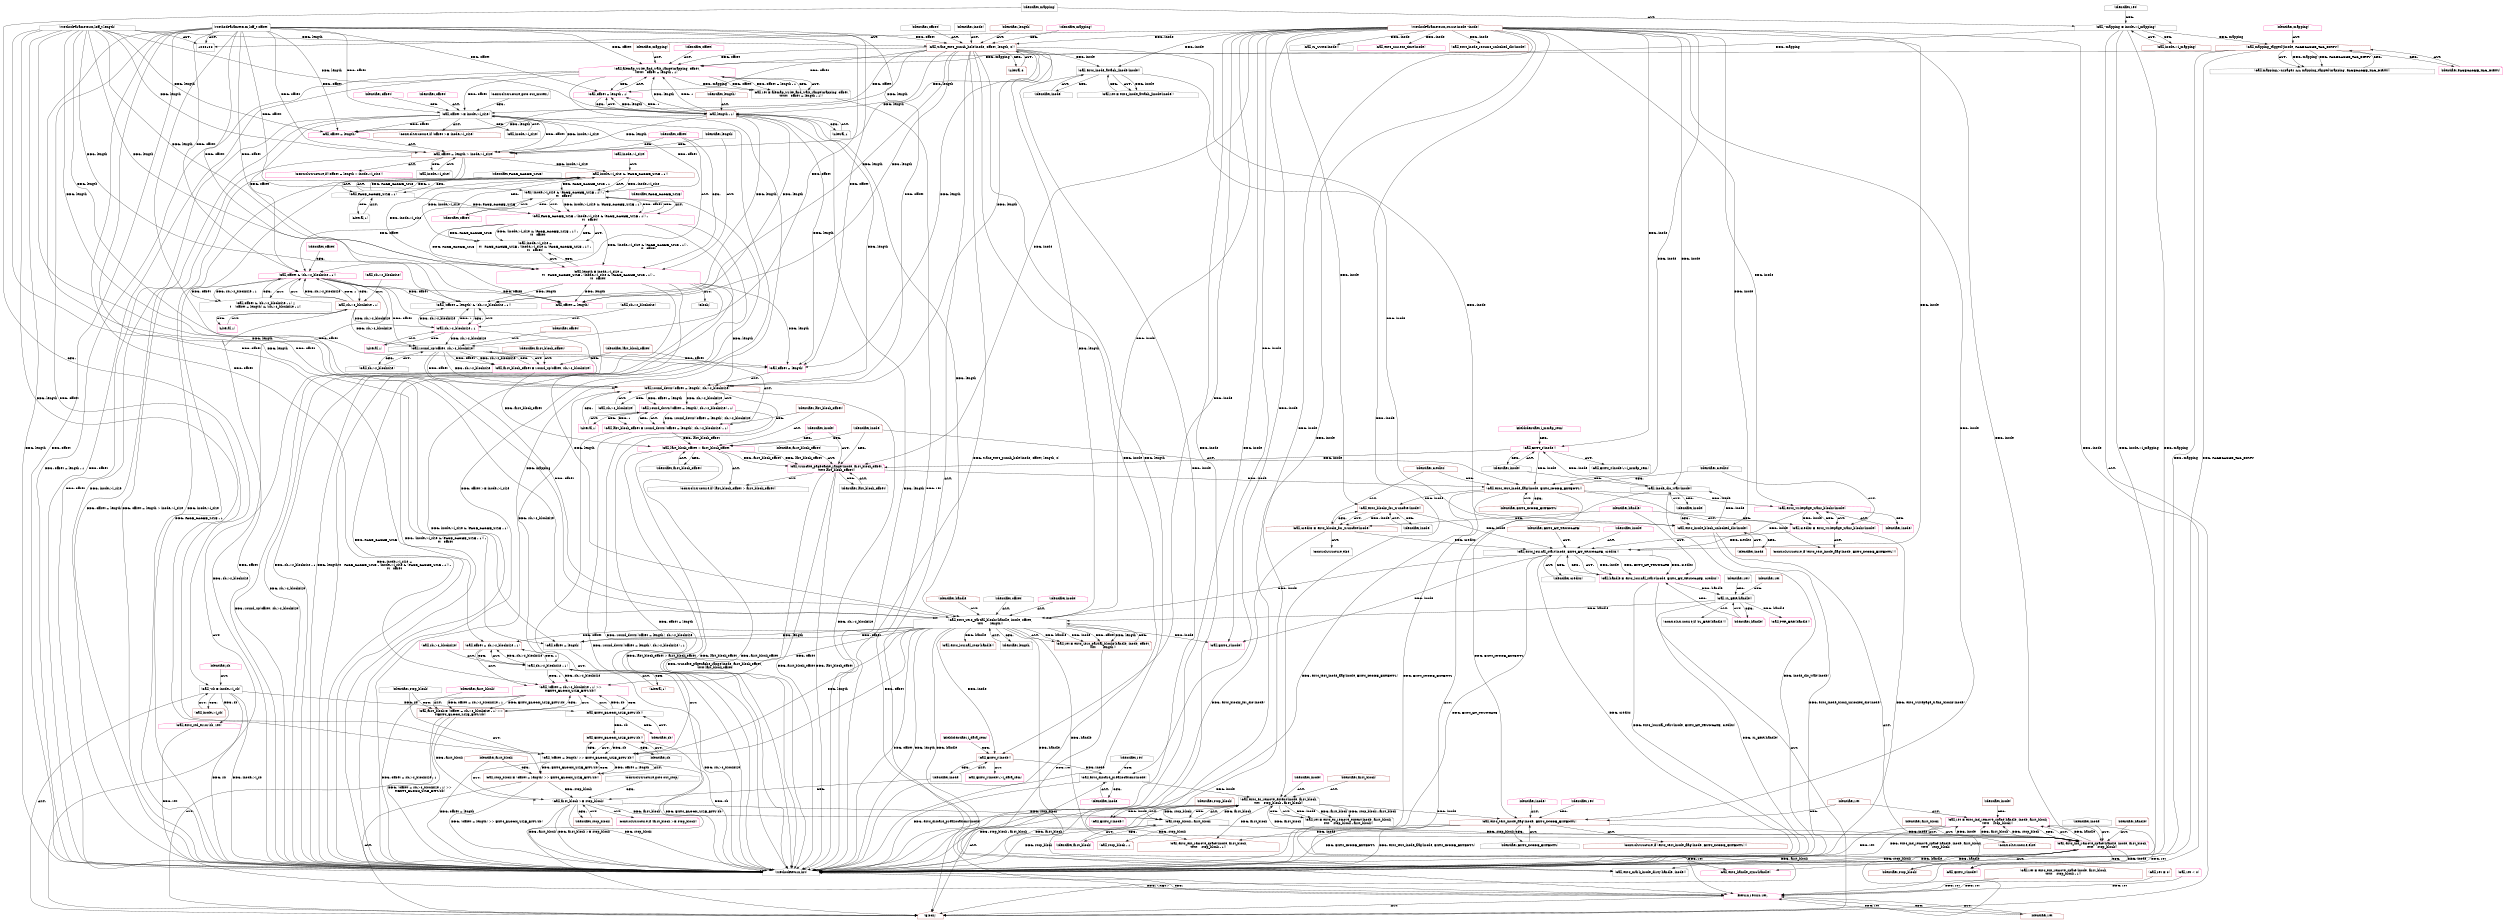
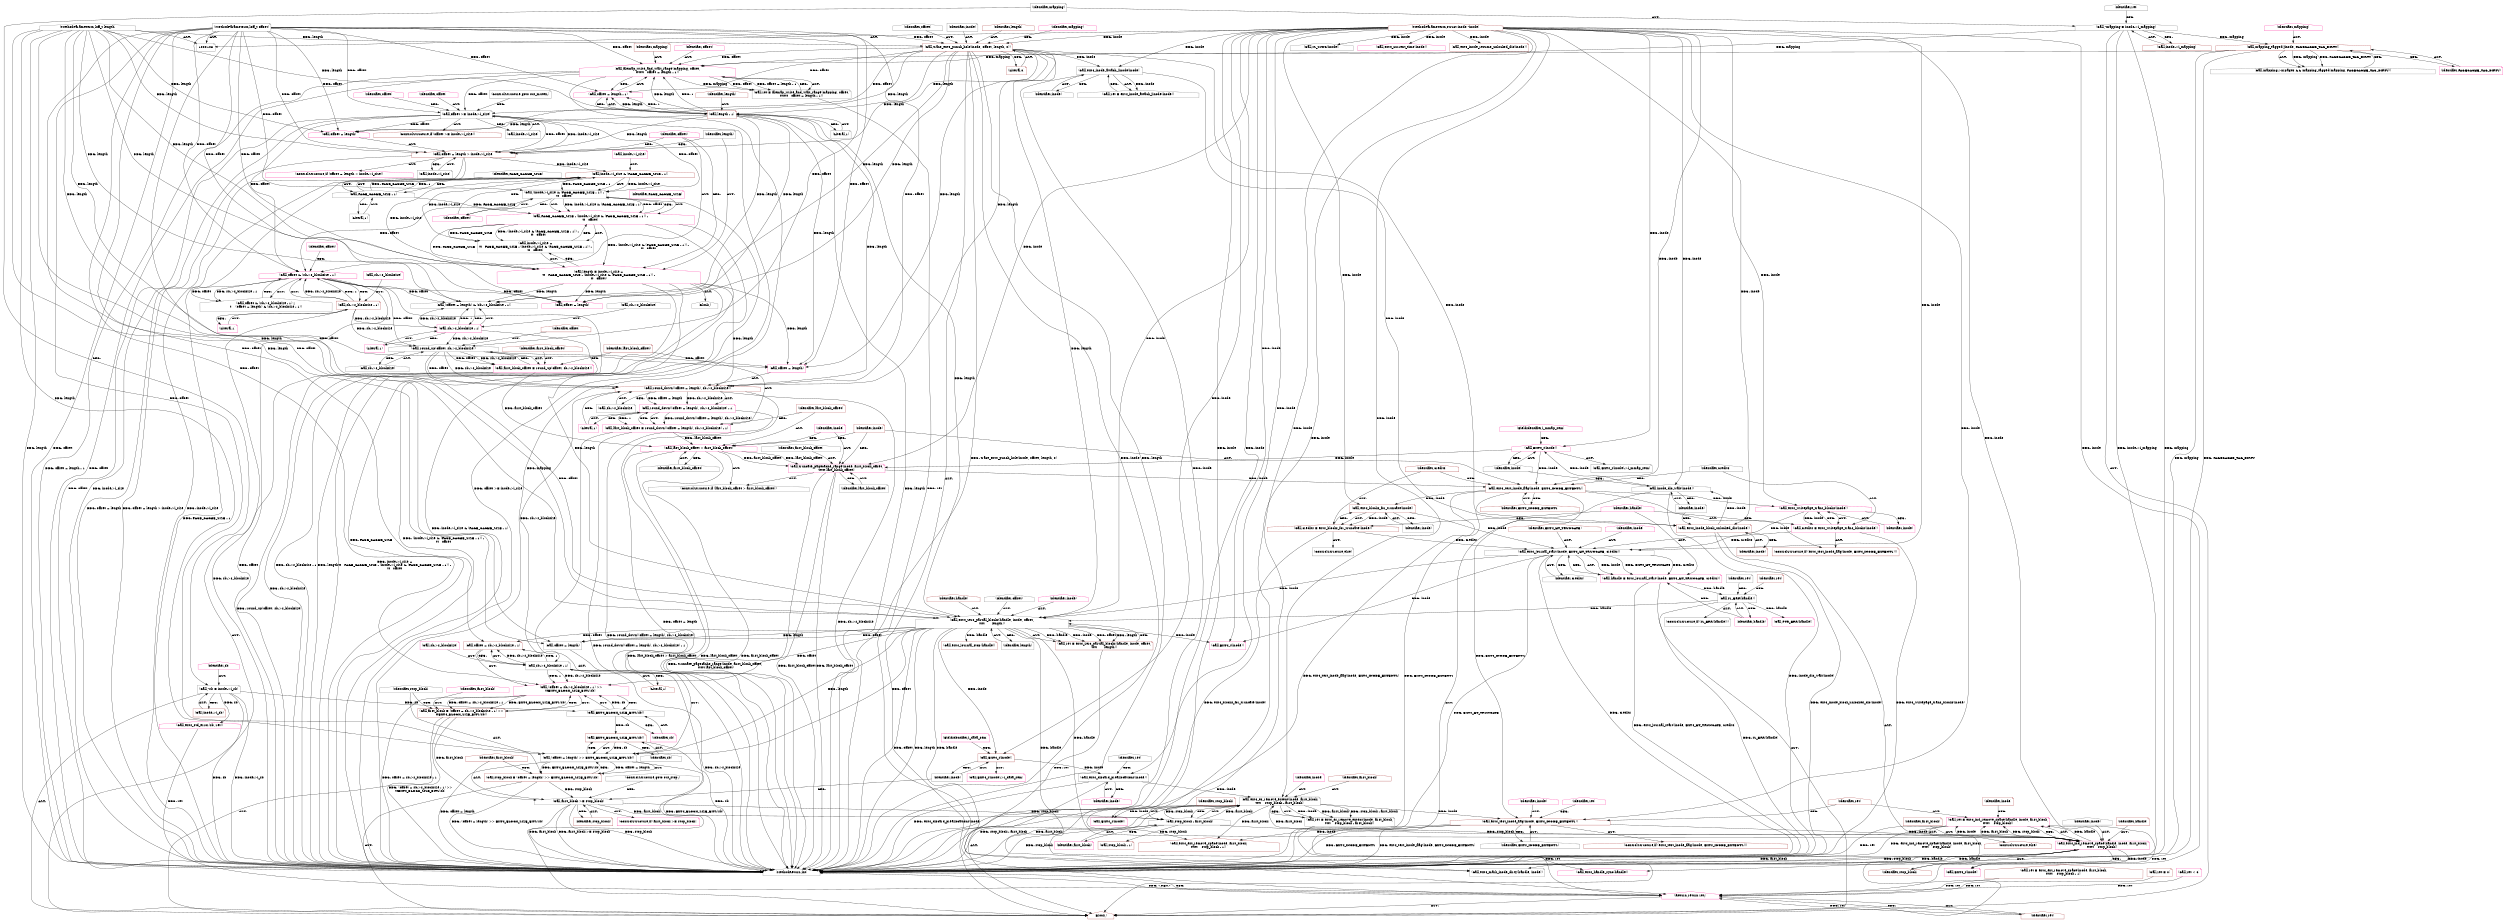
(1238, 703) -> (1235, 703)
